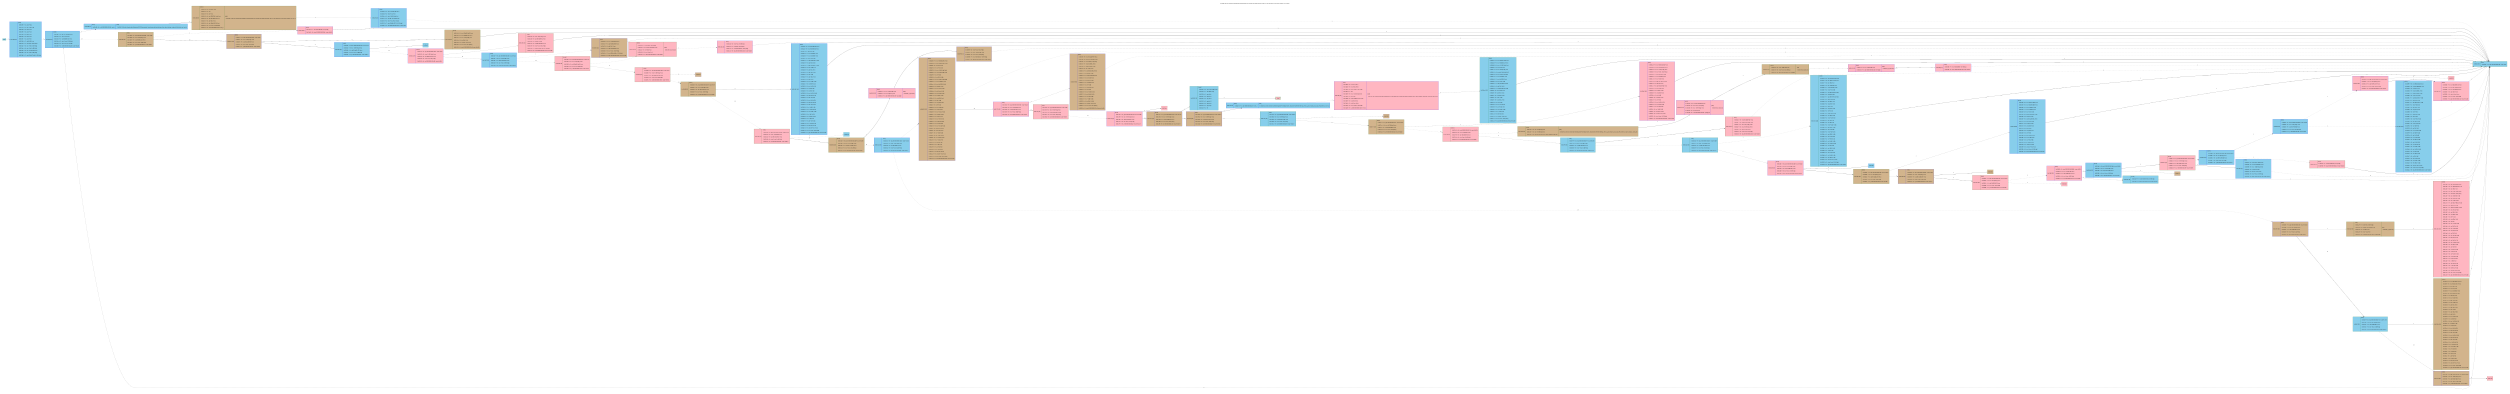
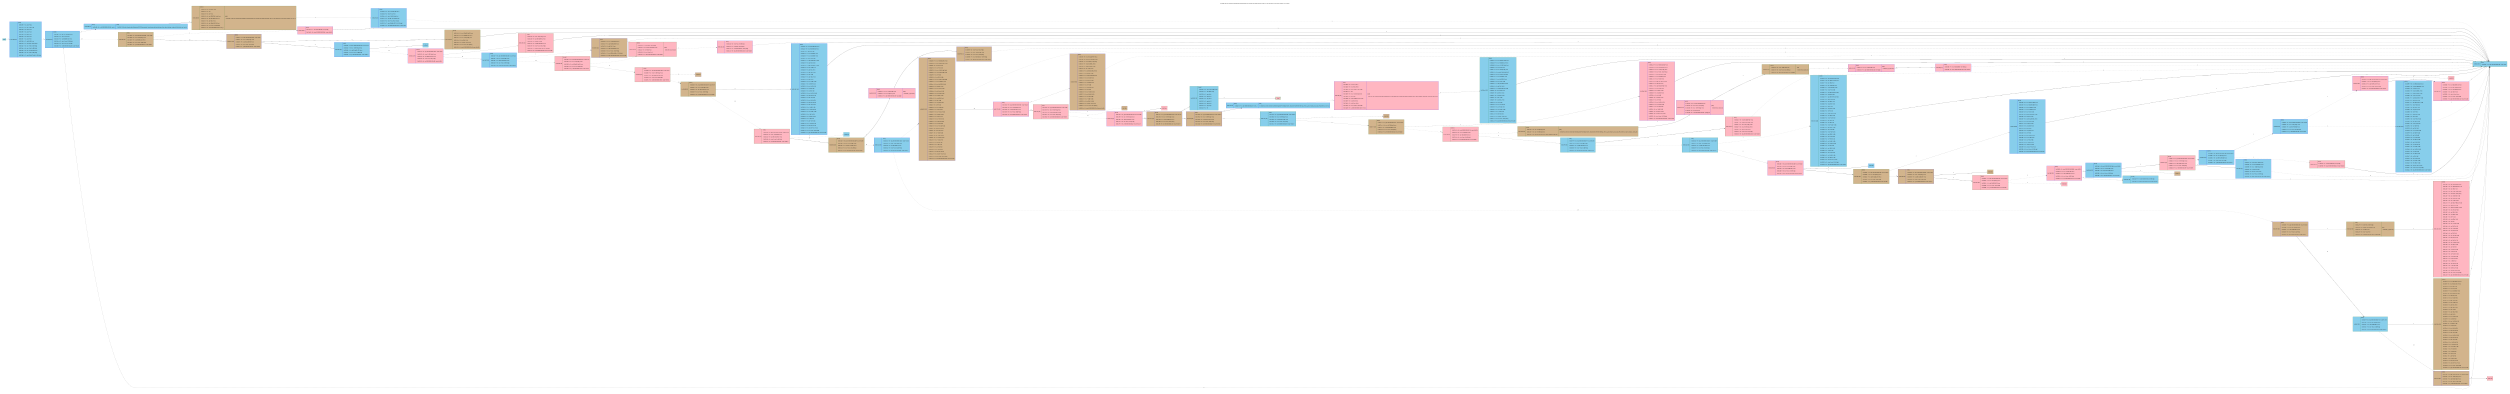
none -> (1124, 108)
